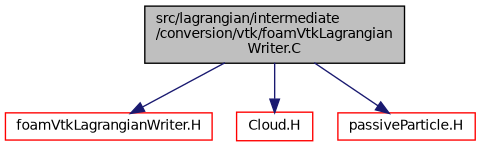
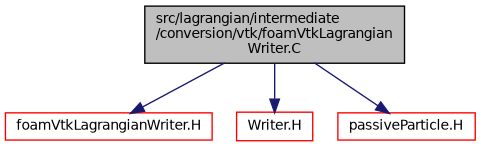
(275, 126) -> (275, 126)
